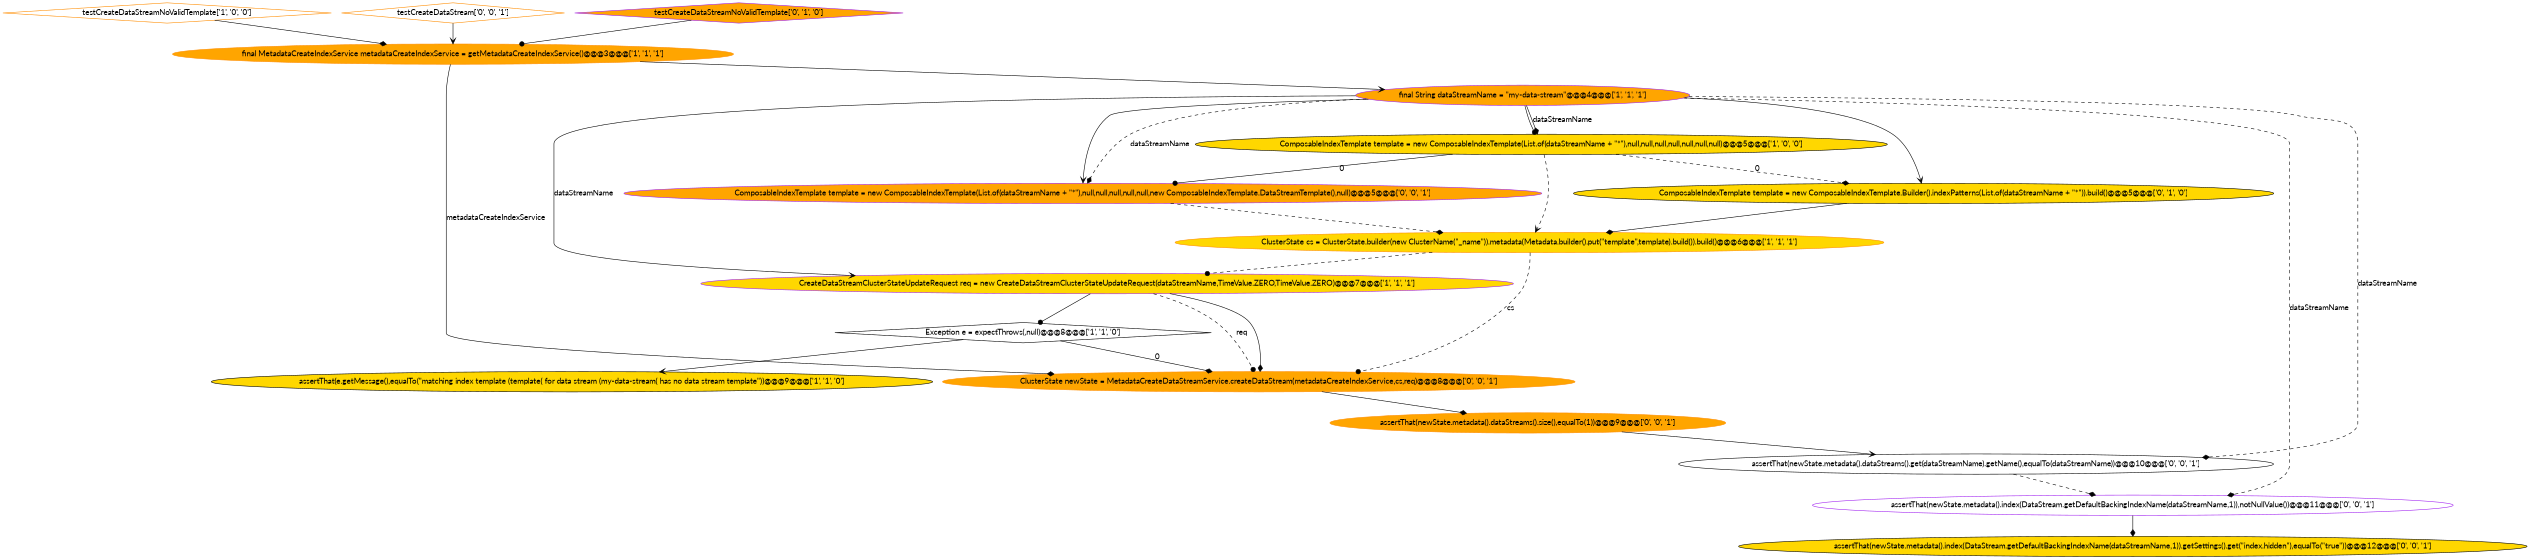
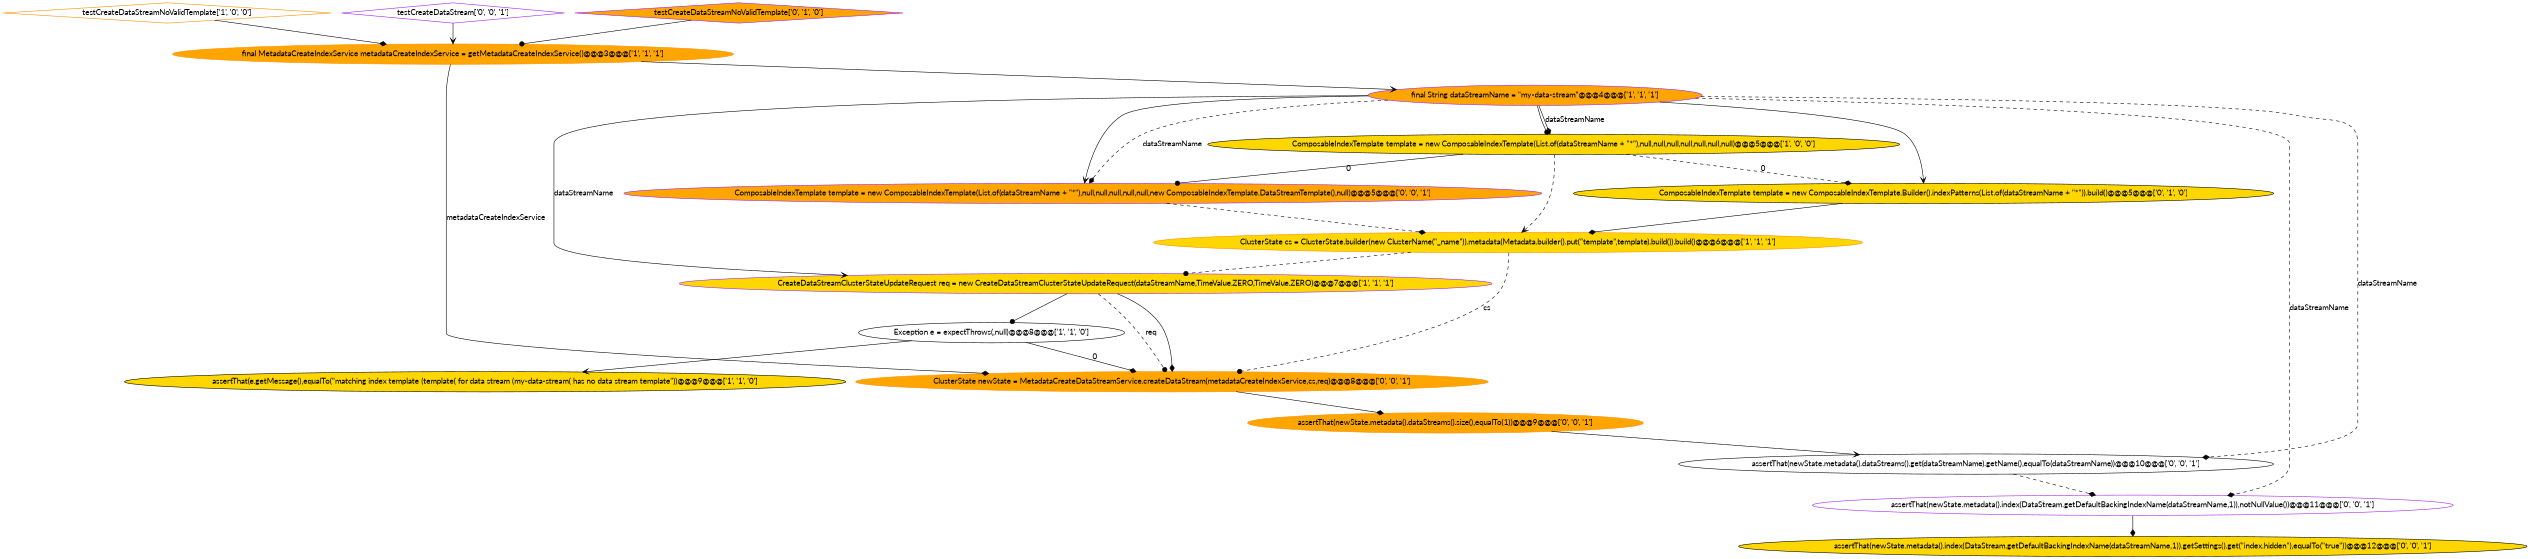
(453, 13) -> (453, 13)
(1023, 333) -> (992, 333)
